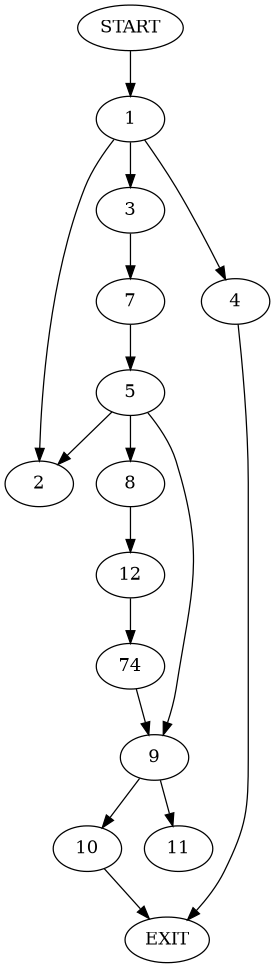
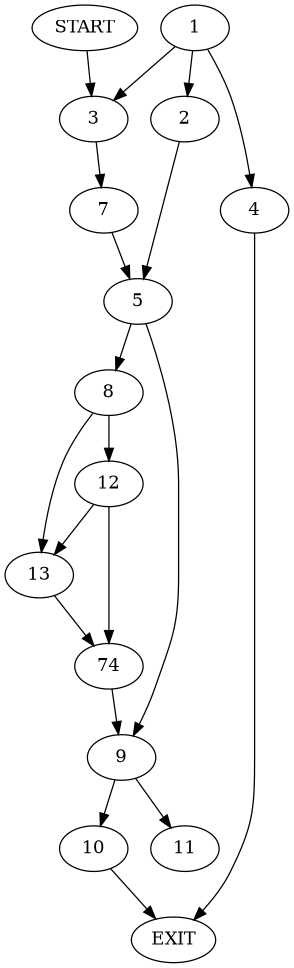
(130, 67) -> (89, 67)
(90, 434) -> (163, 204)
none -> (39, 575)
